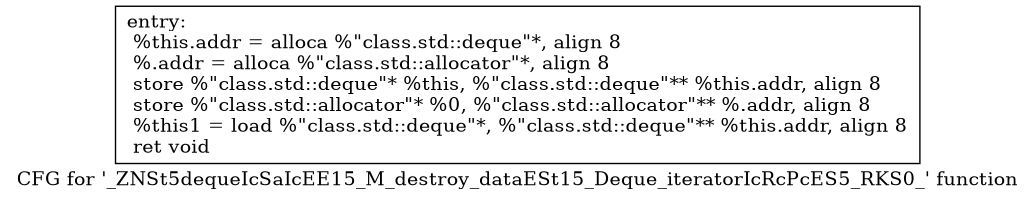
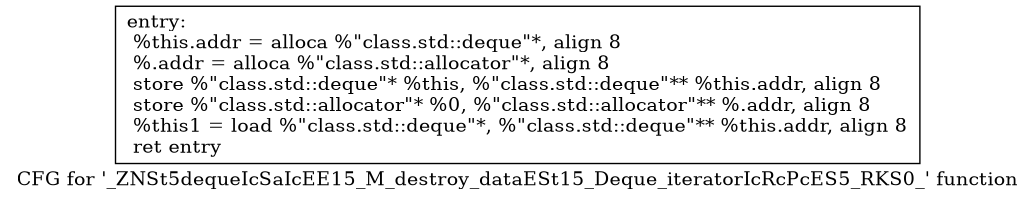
(169, 147) -> (175, 147)
